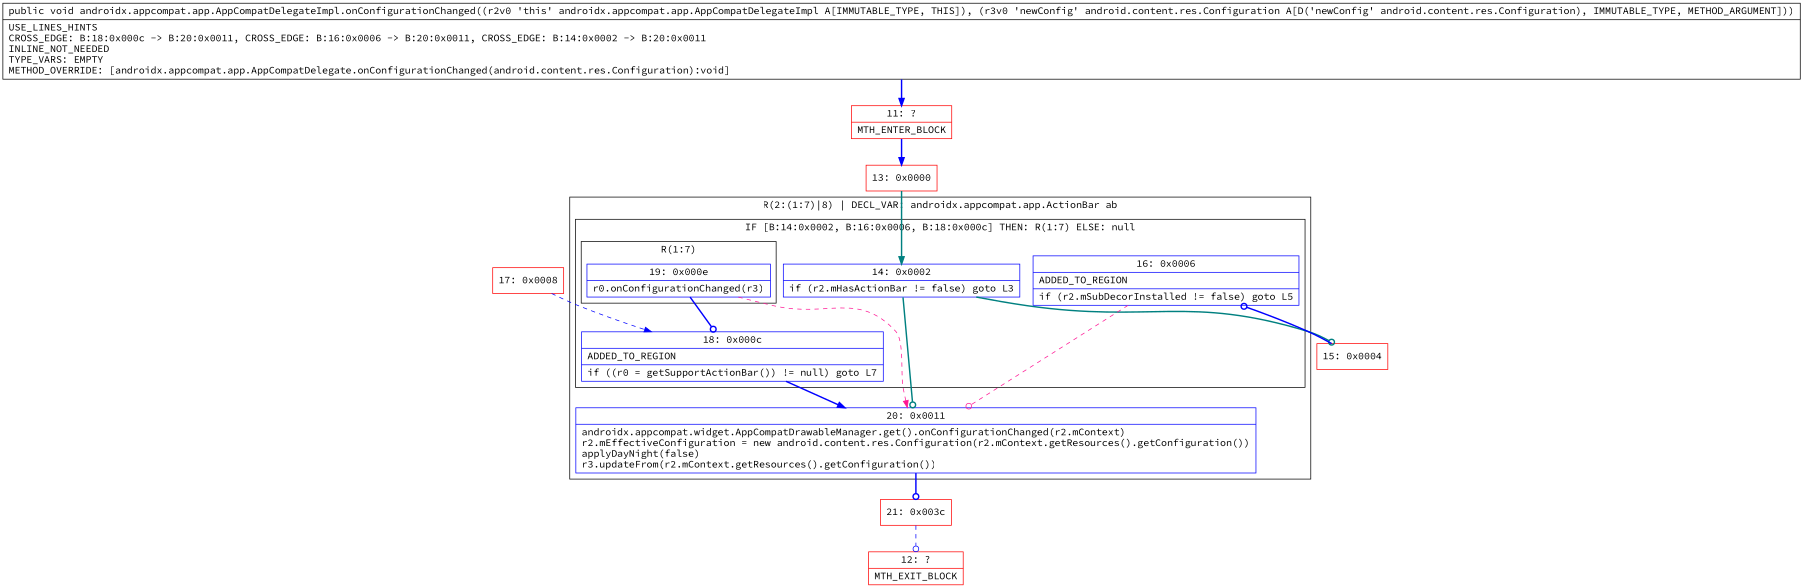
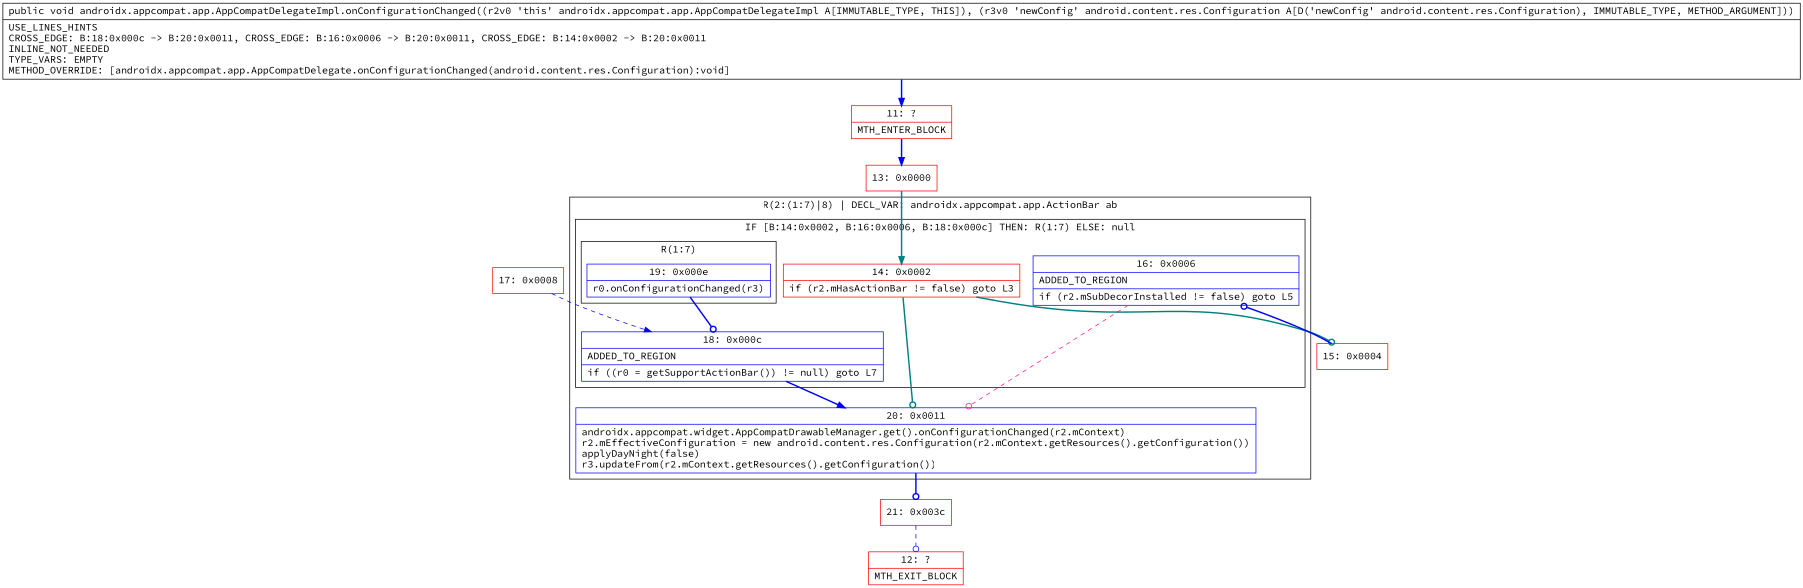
(902, 281) -> (902, 281)
(855, 309) -> none
